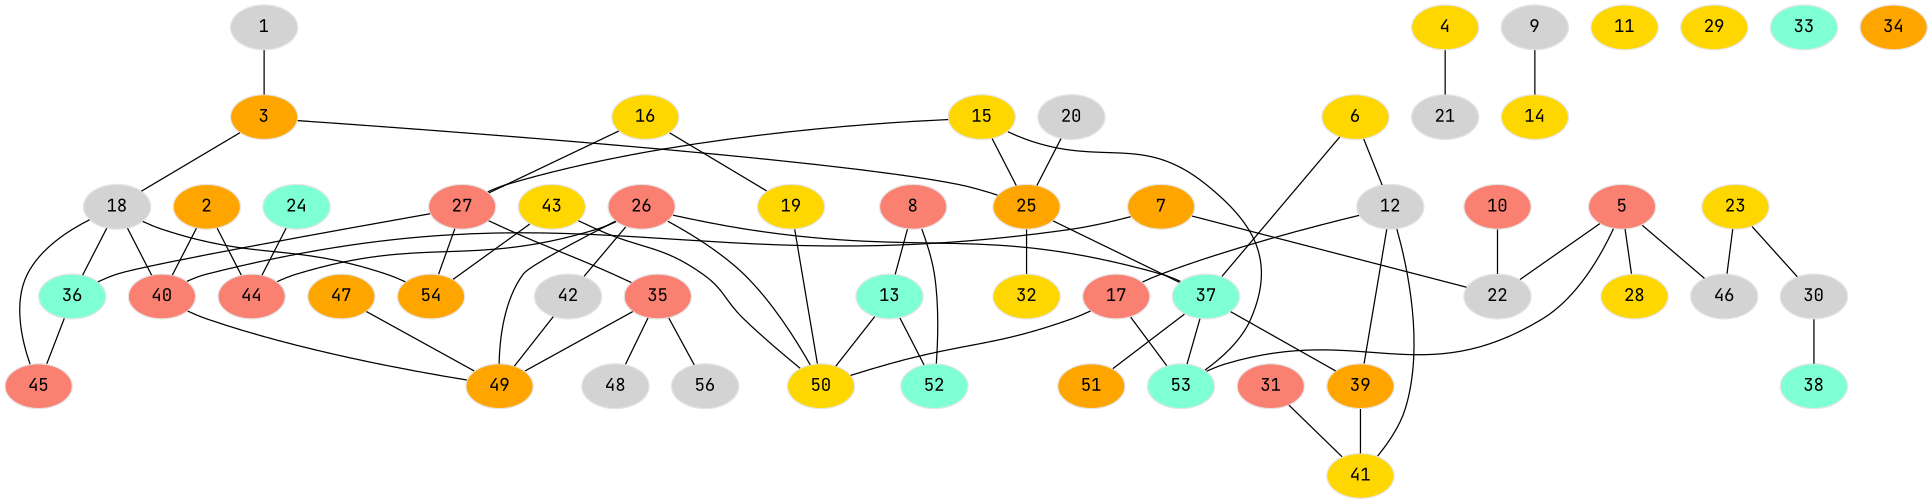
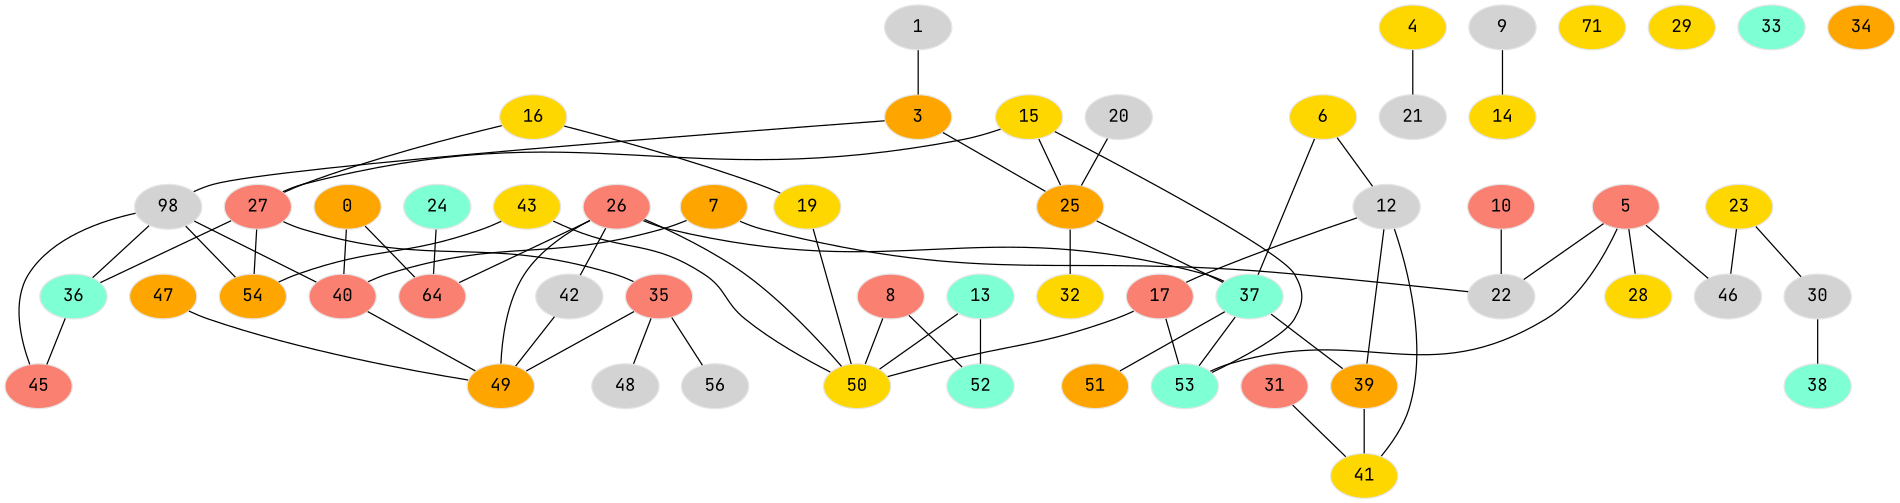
(1625, 27) -> (1592, 27)
(117, 207) -> (168, 207)
(207, 207) -> (348, 207)
(901, 252) -> (874, 341)
(252, 297) -> (432, 297)
